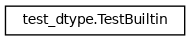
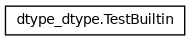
(95, 21) -> (95, 21)
